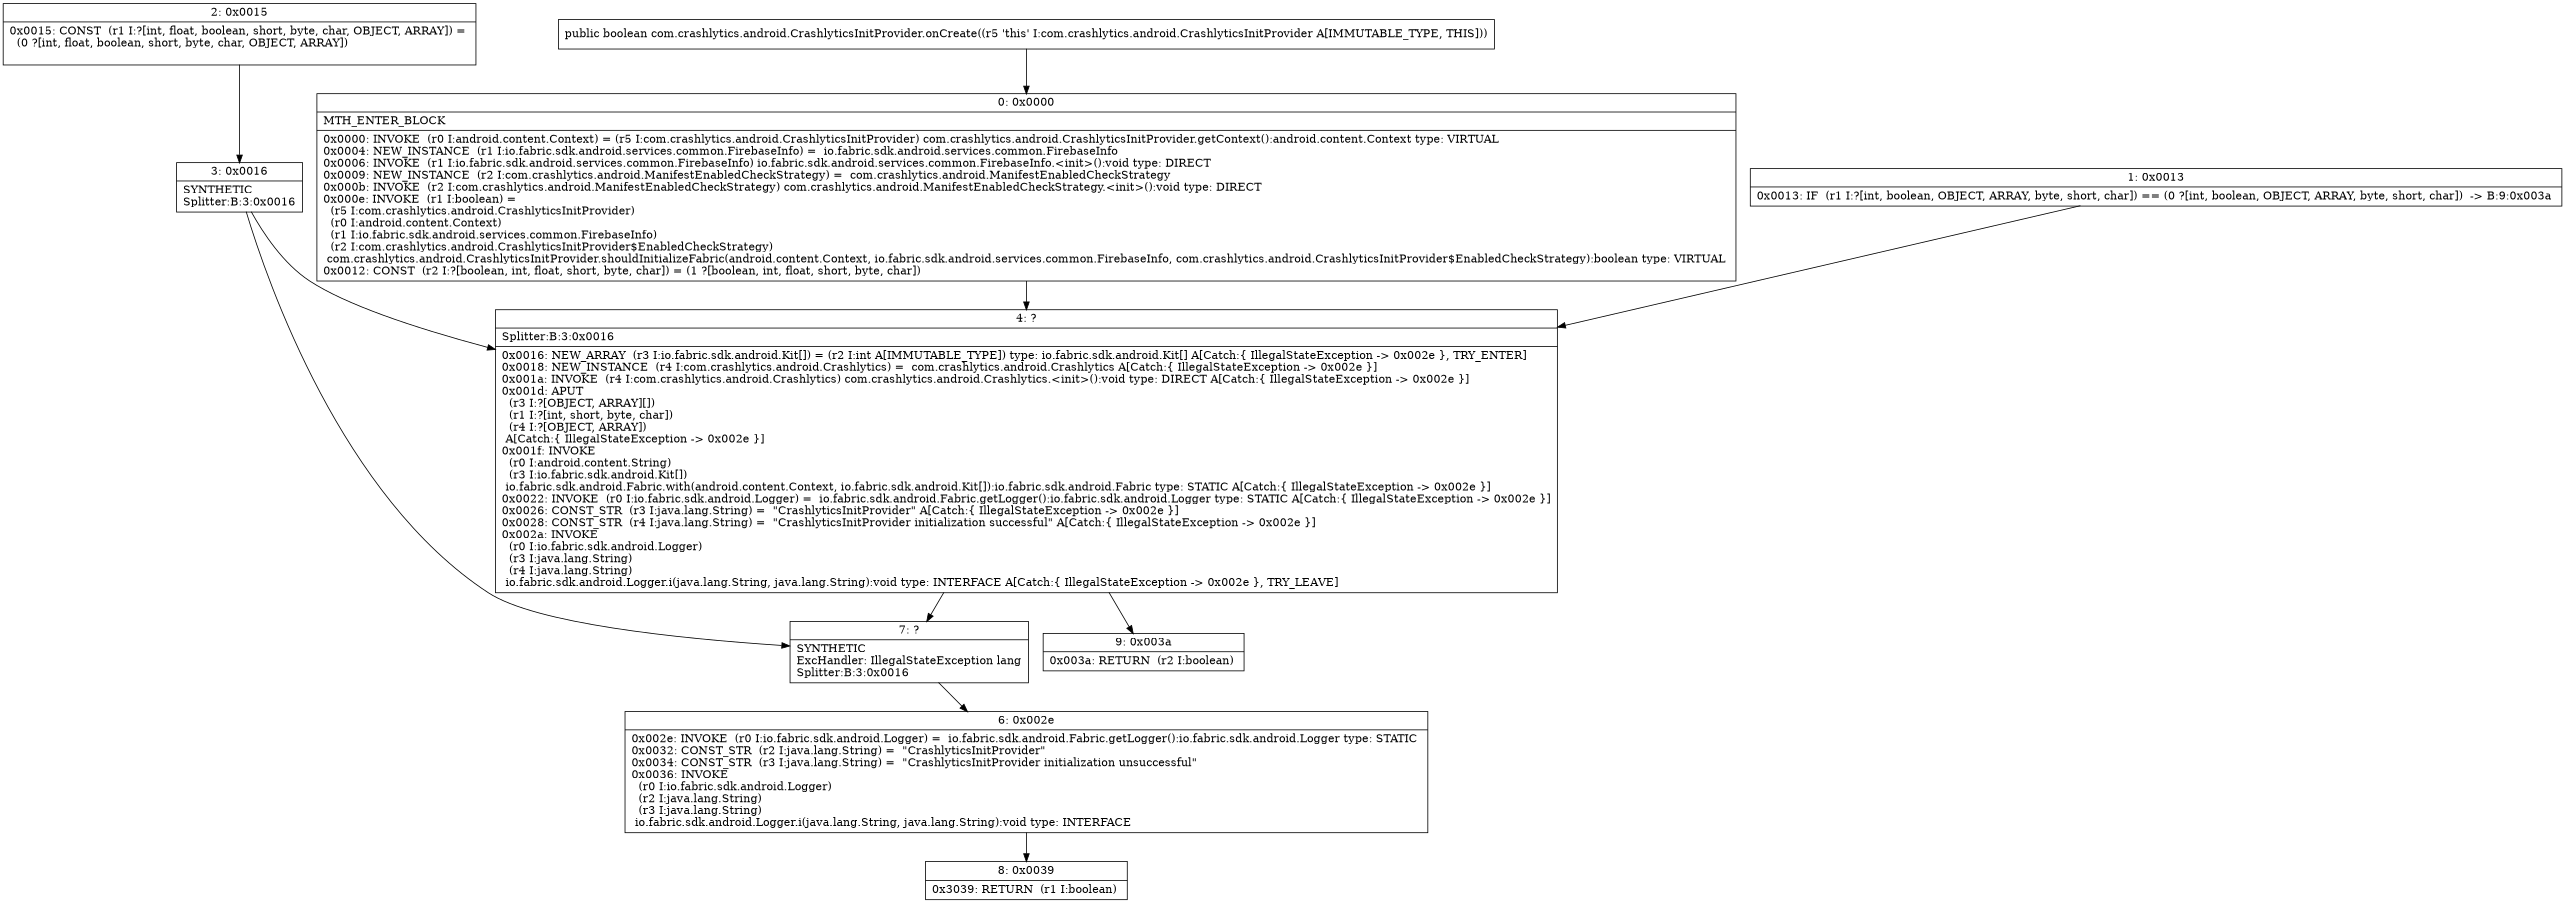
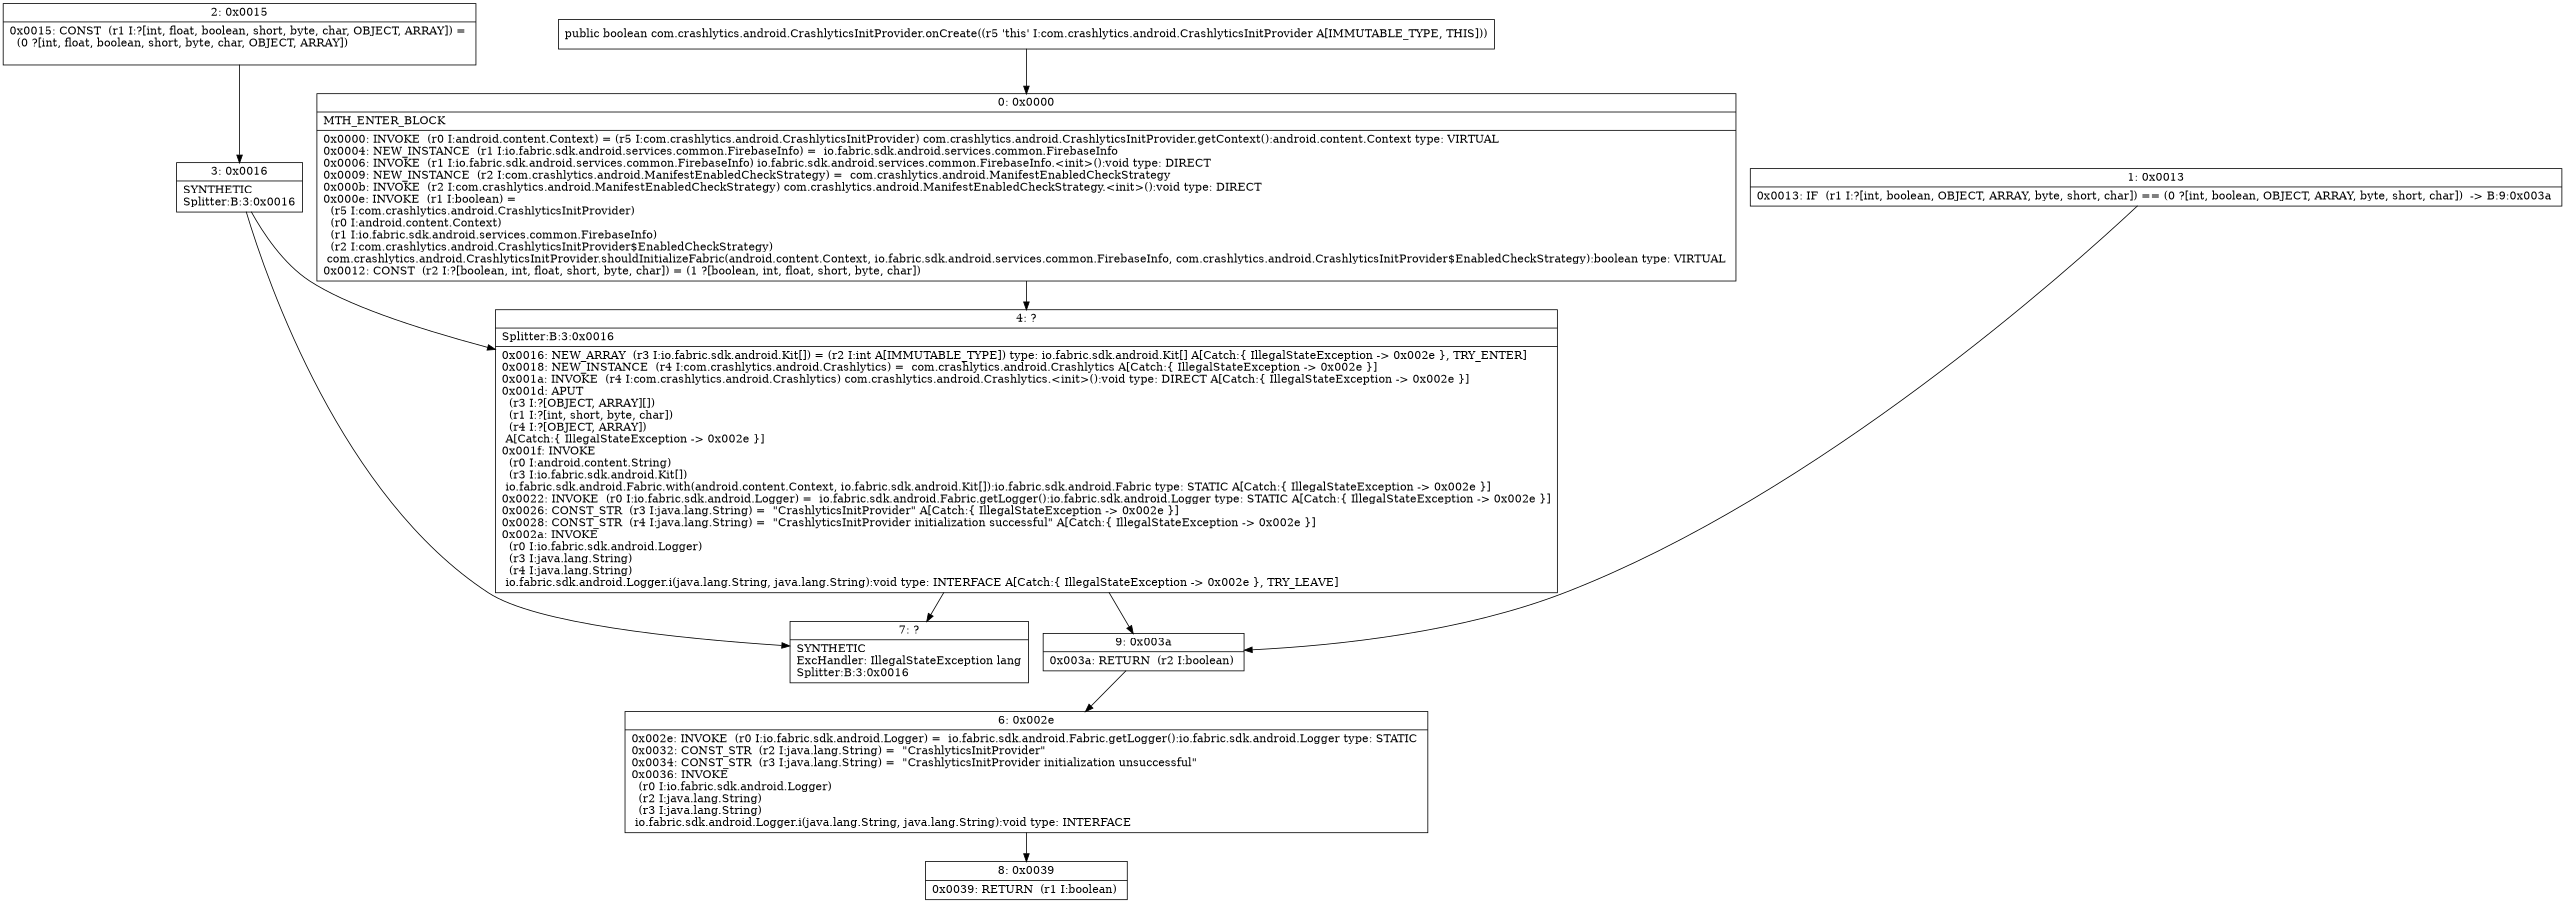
(1823, 266) -> (1733, 510)
(950, 694) -> (1109, 688)
(1026, 890) -> (1026, 890)
